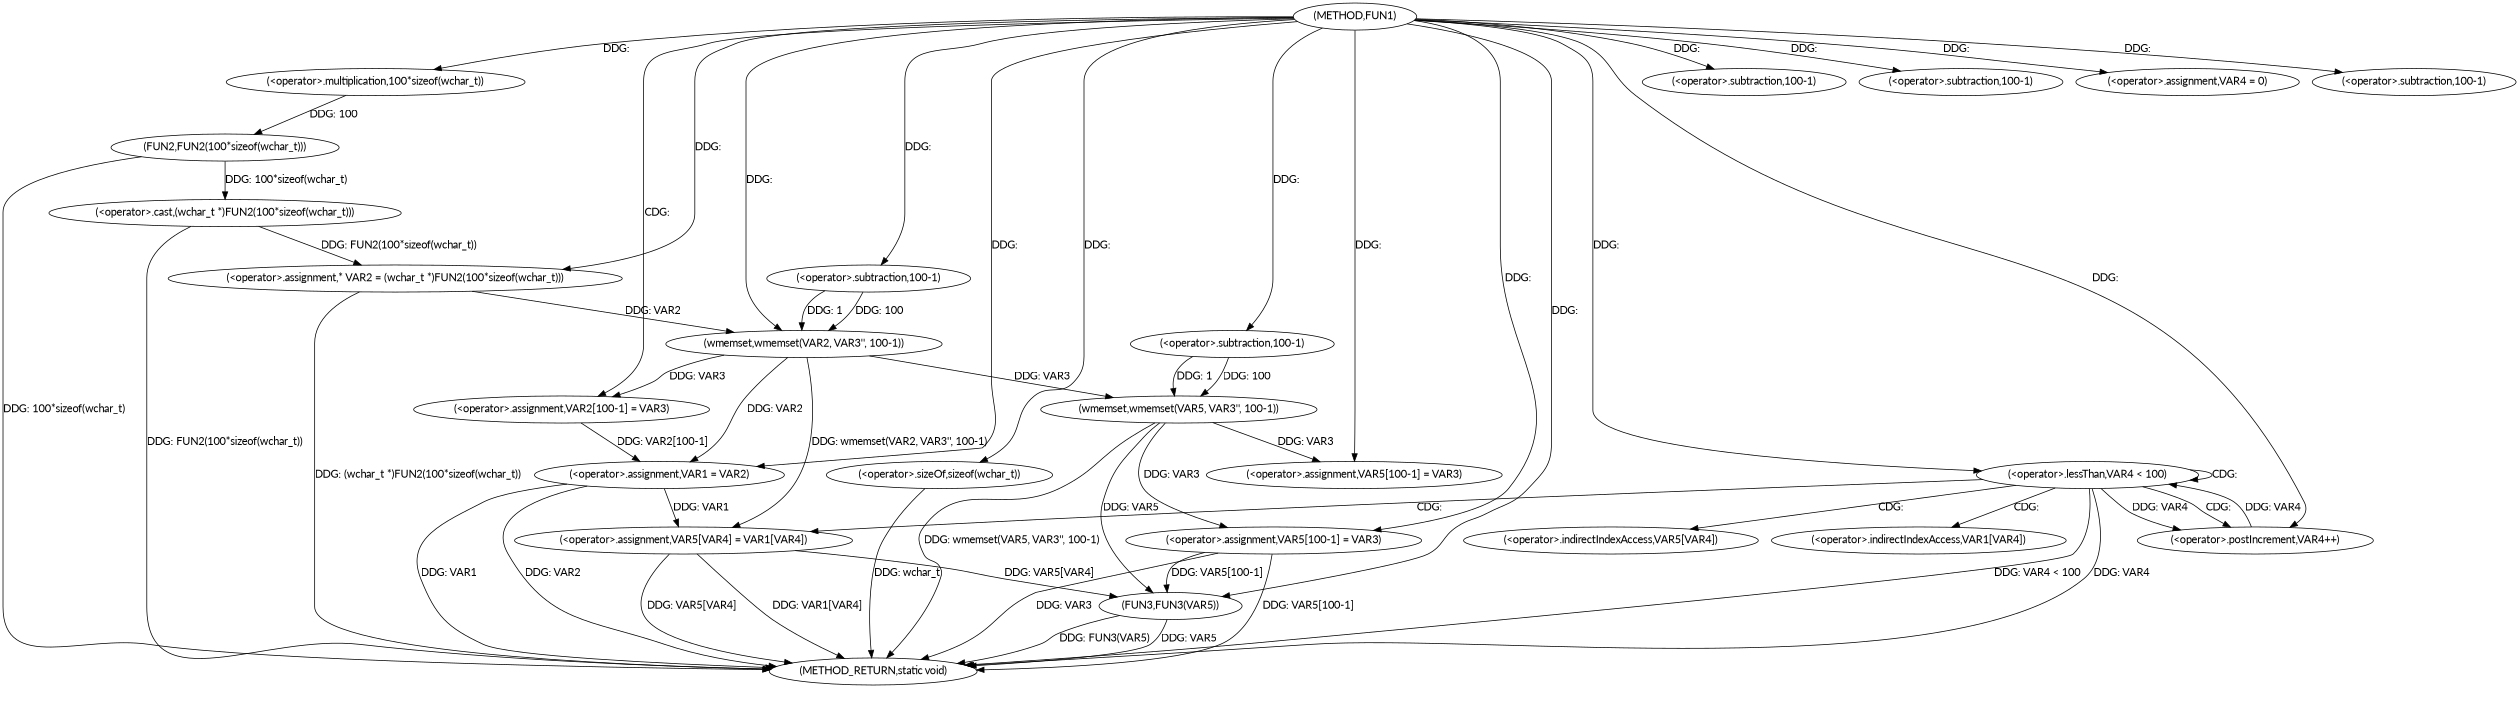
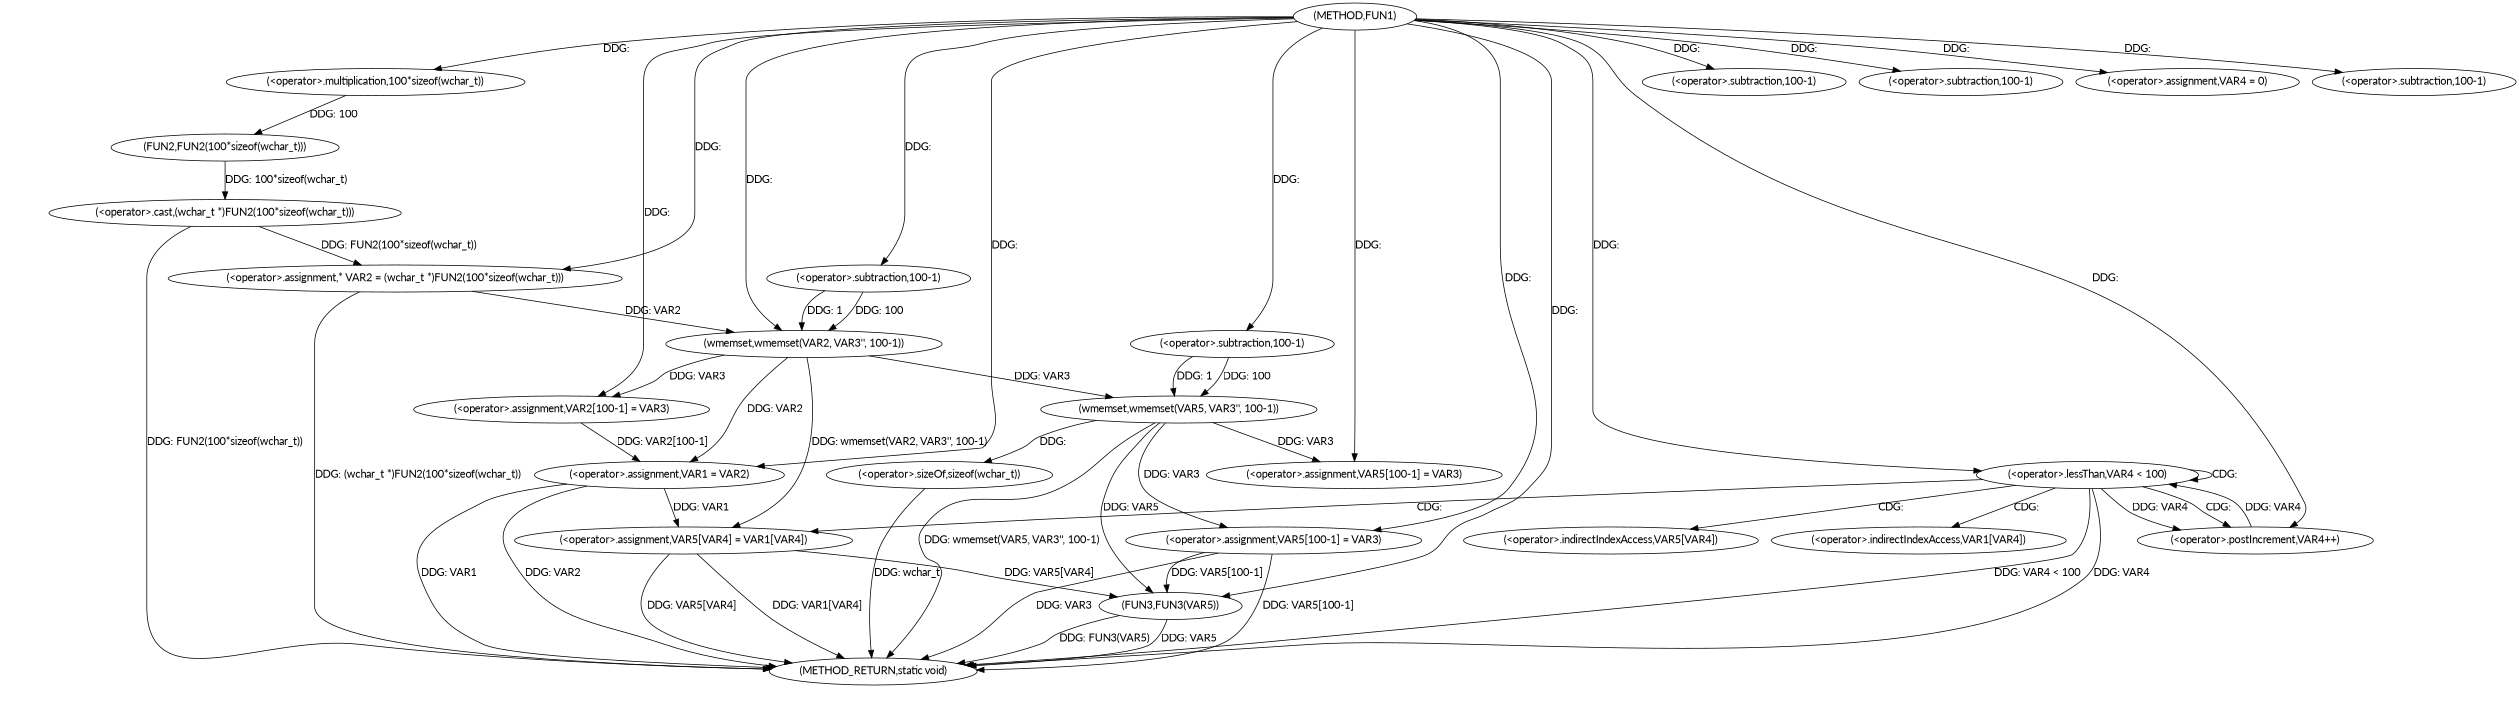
(1084, 181) -> (1042, 436)
(659, 213) -> (659, 213)
(96, 644) -> none
